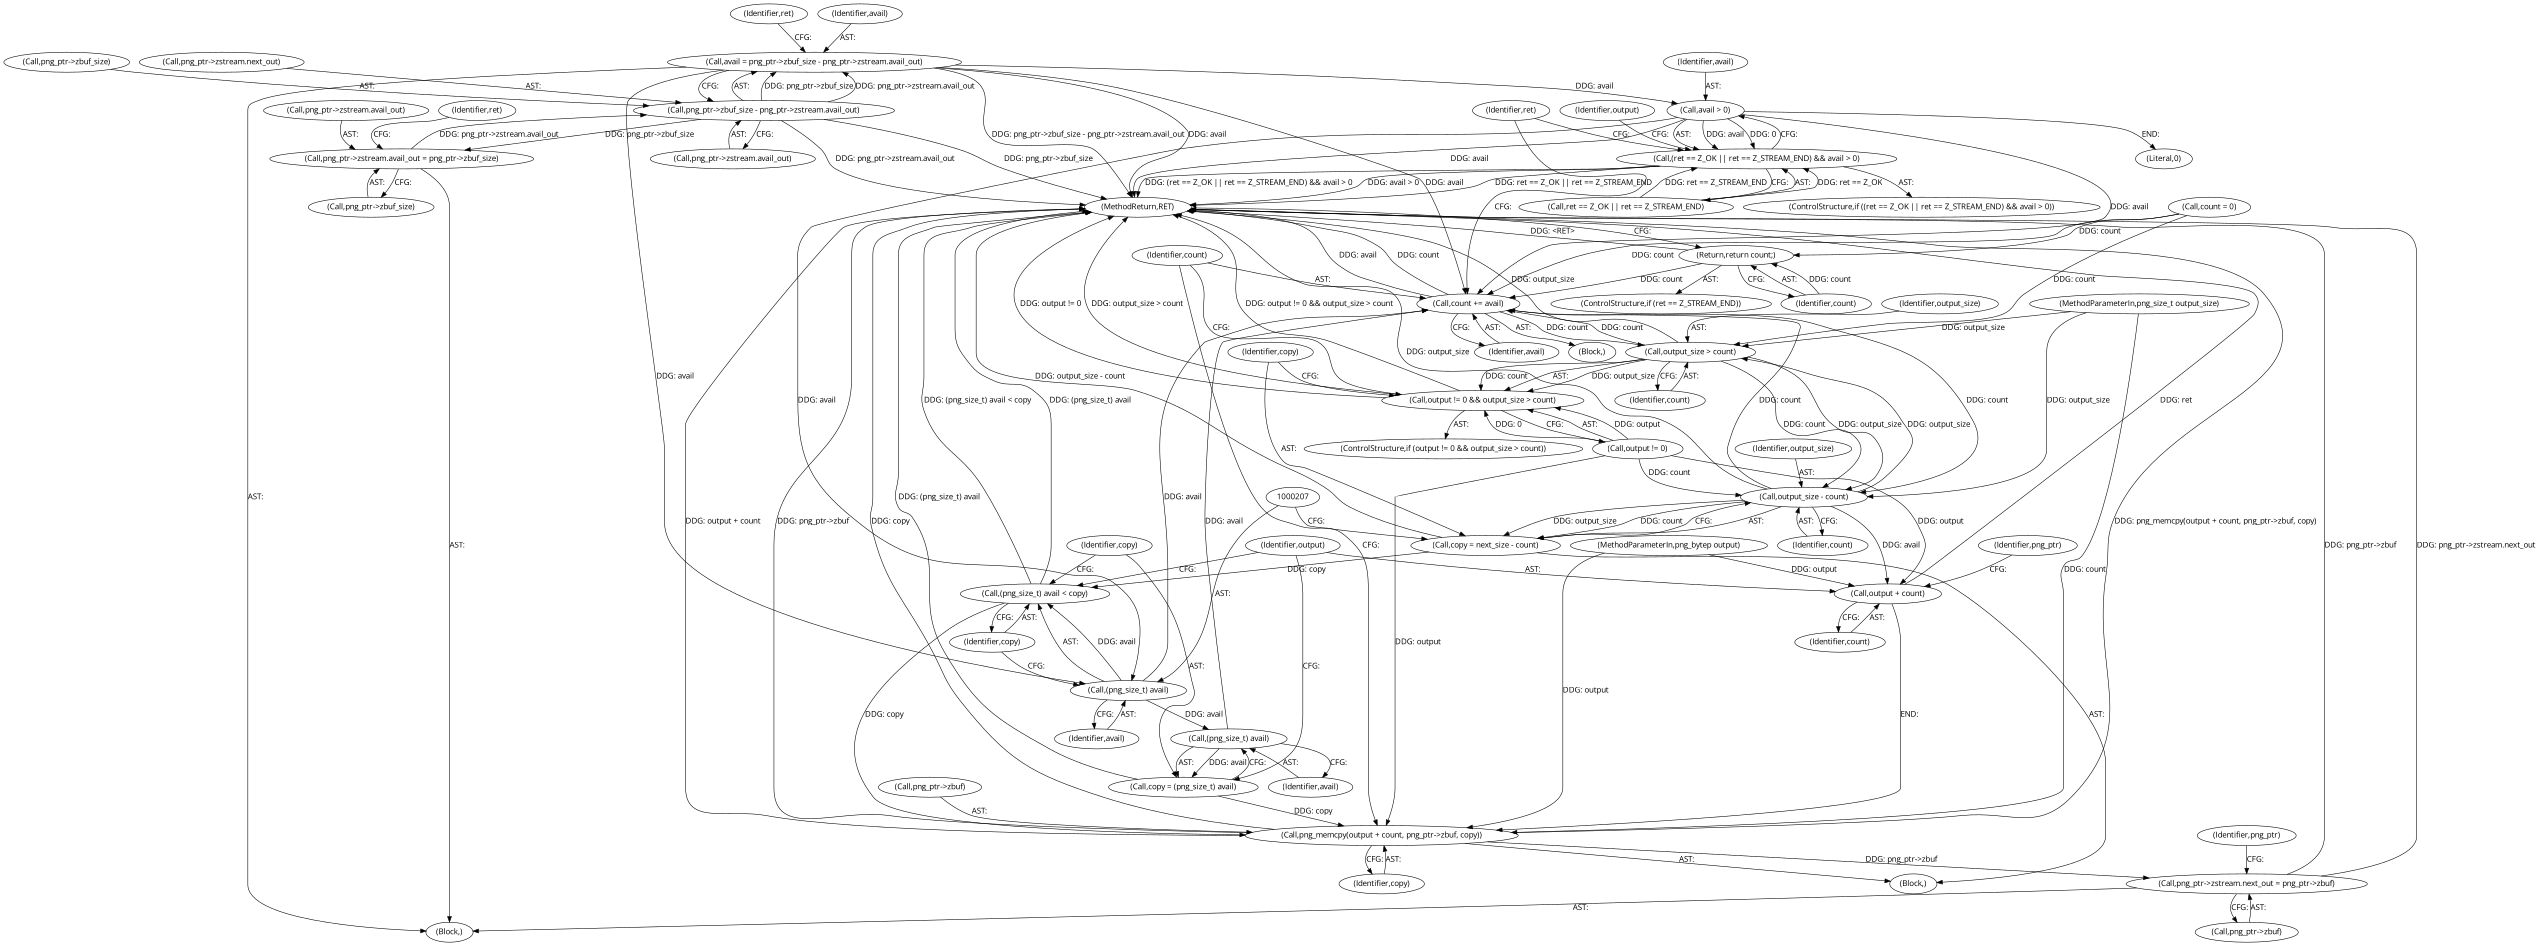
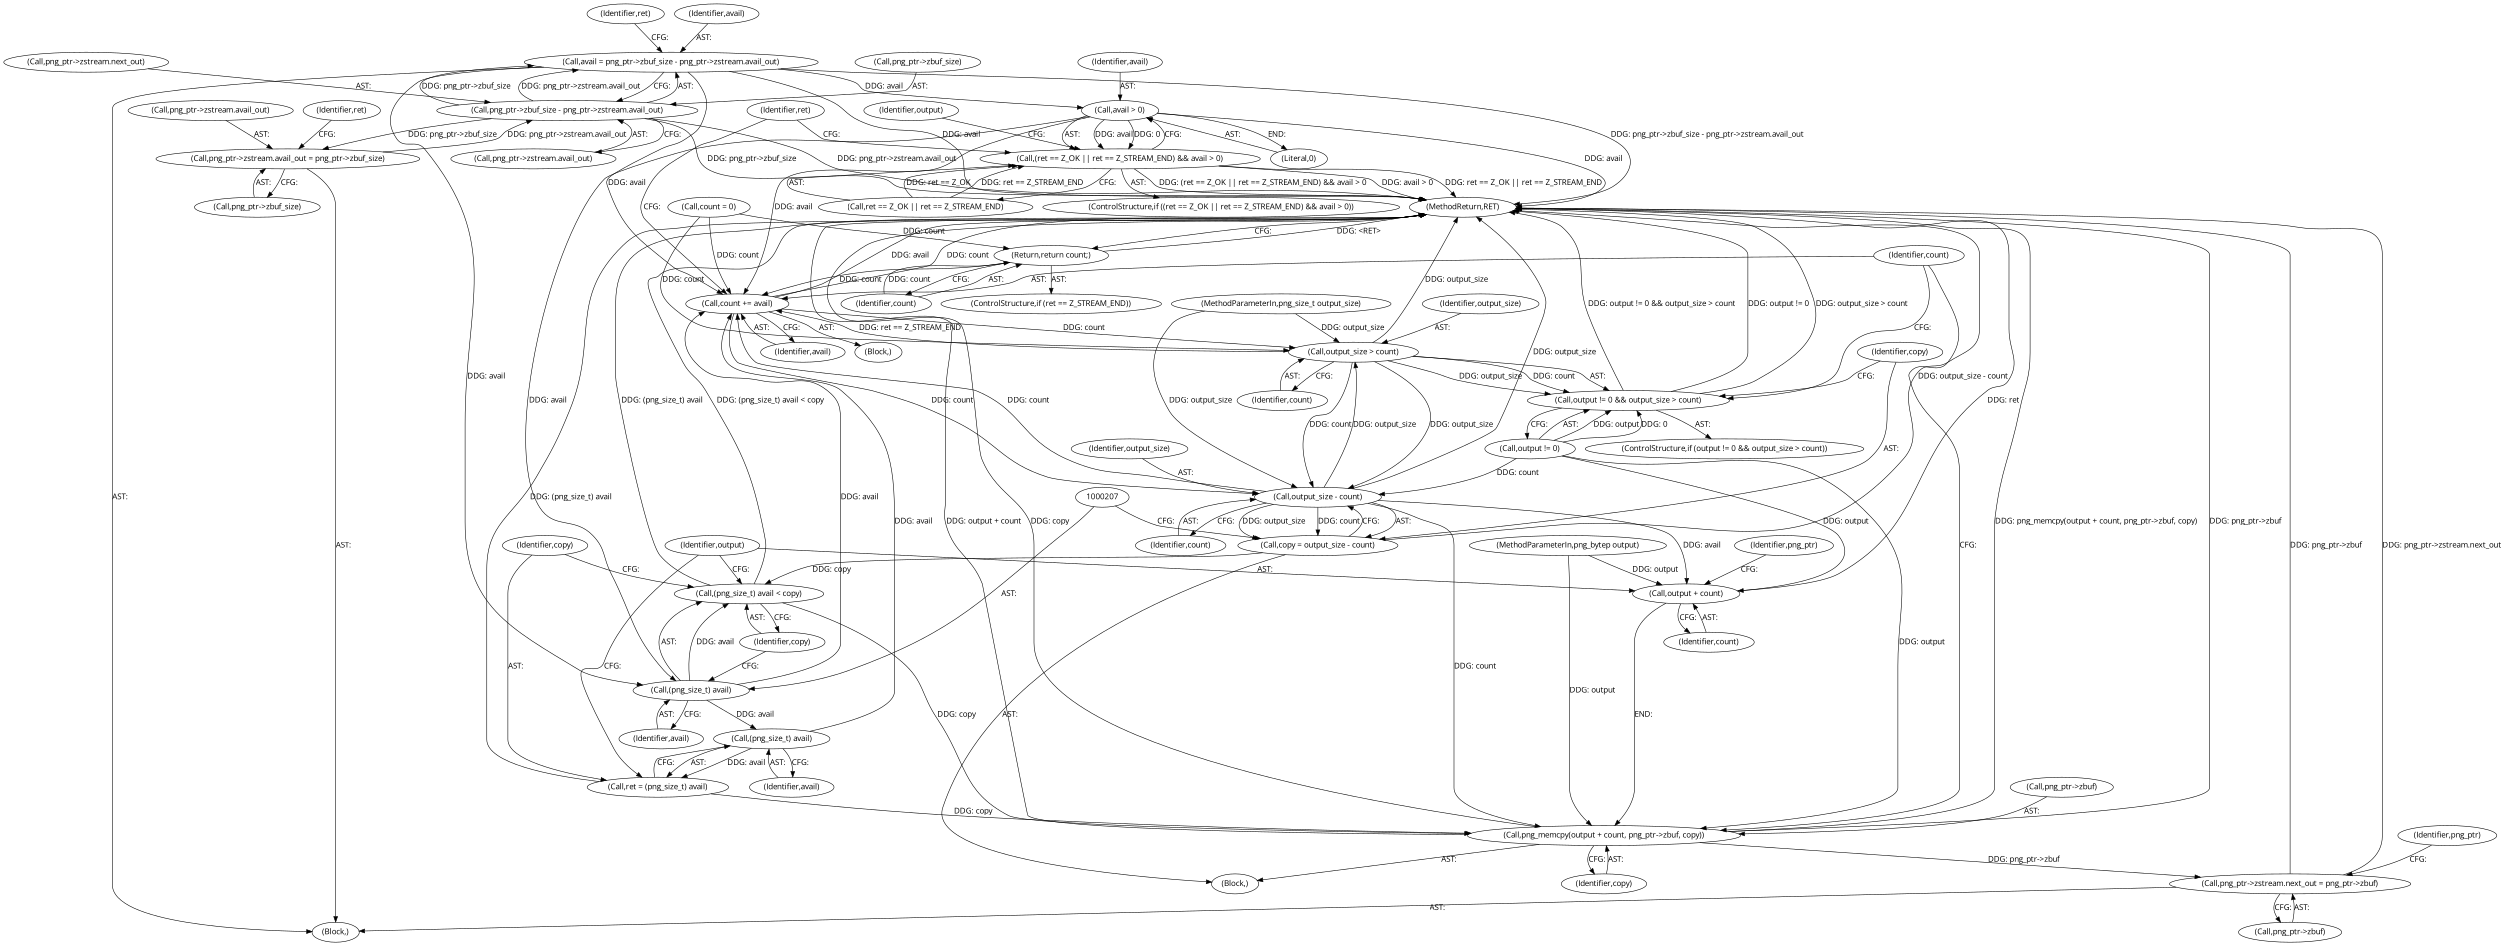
none -> (1215, 136)
(1622, 328) -> (910, 328)
(1486, 546) -> (1318, 546)
(1183, 787) -> (658, 787)
(2038, 799) -> (1454, 663)
